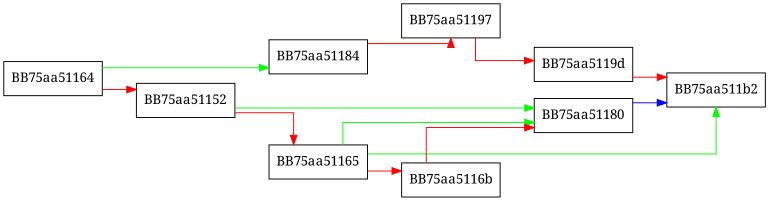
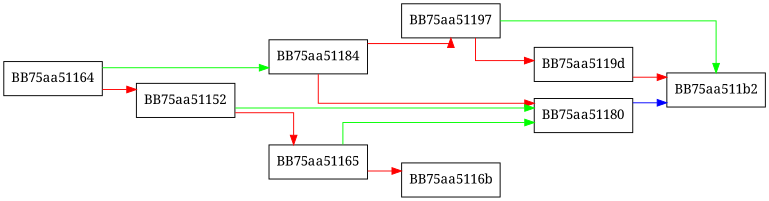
(426, 129) -> (407, 103)
(561, 154) -> (629, 21)
